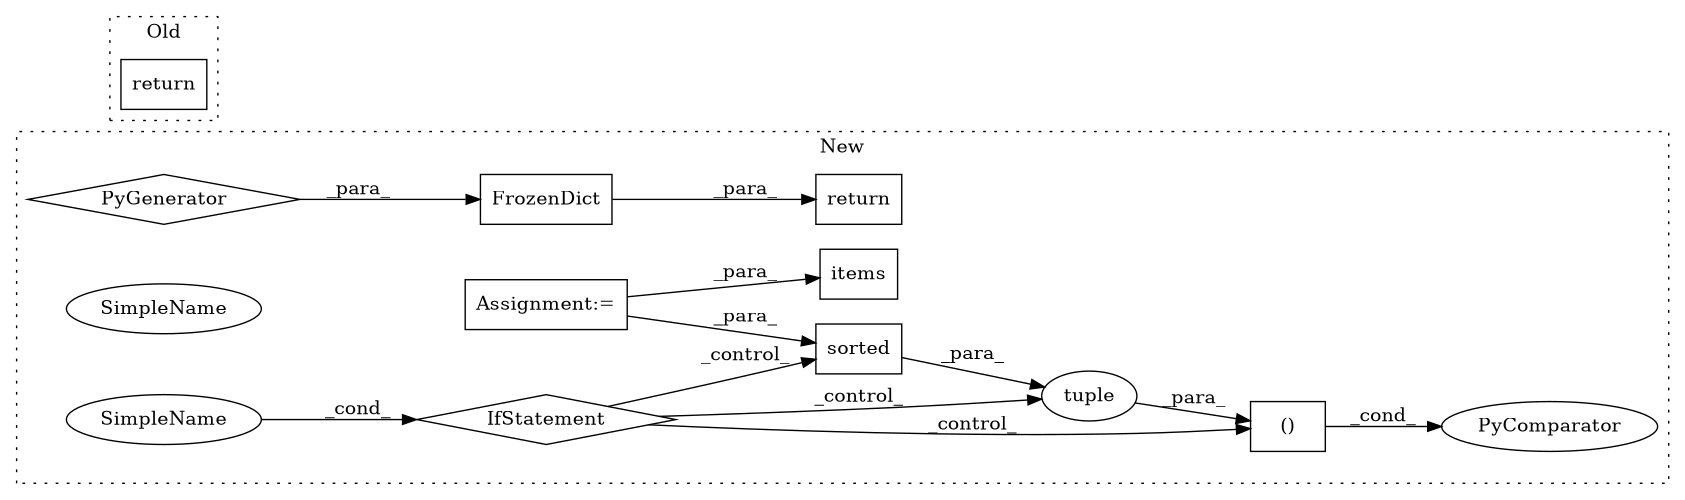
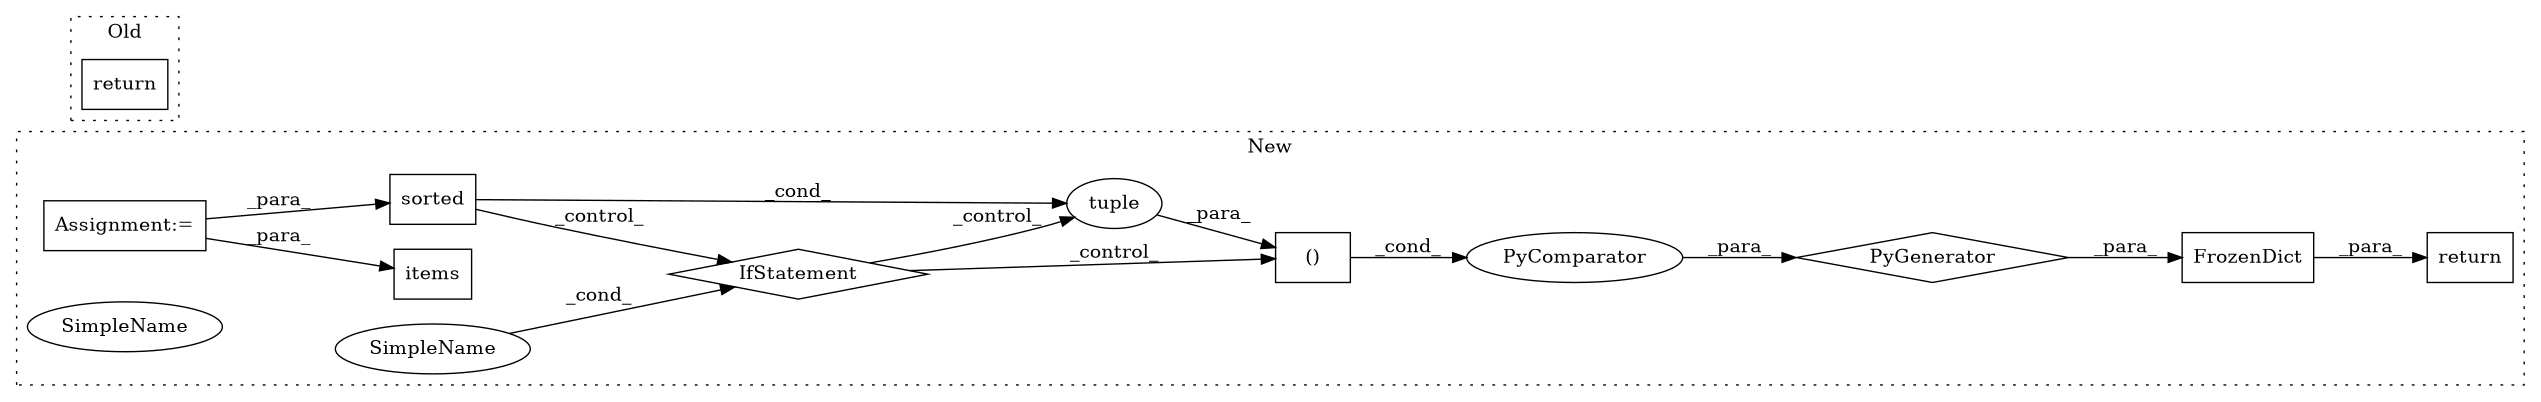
none -> (1732, 258)
(972, 354) -> (798, 192)
(705, 385) -> (596, 236)
